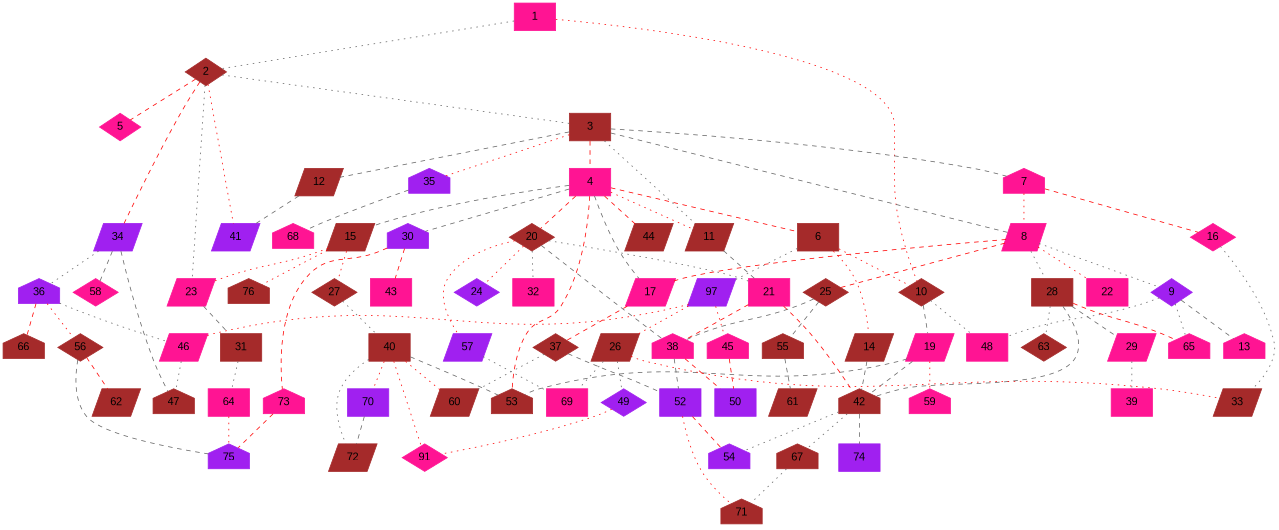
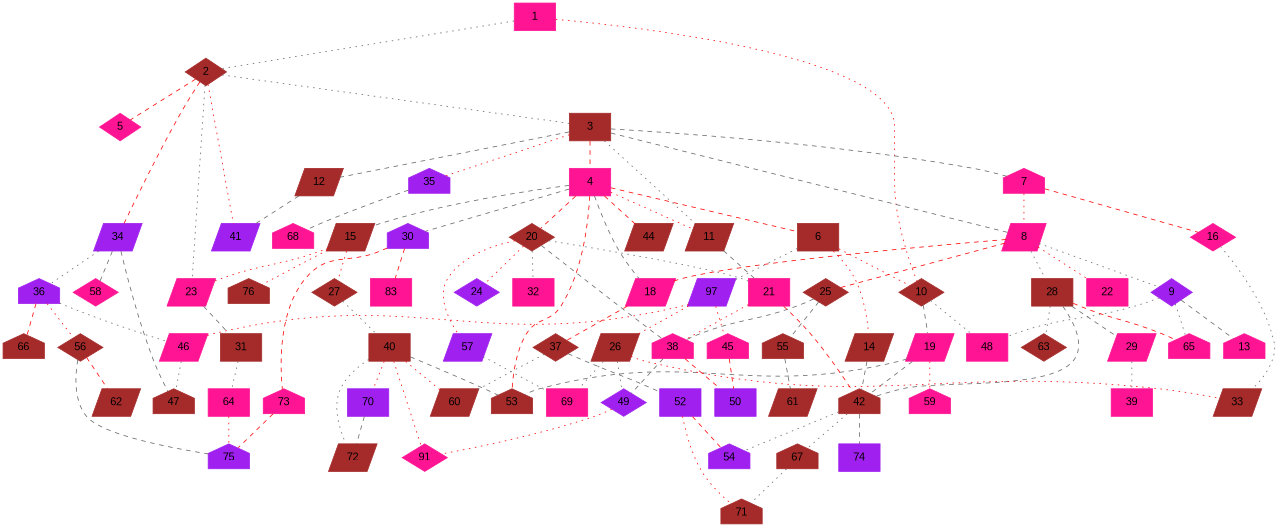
(391, 292) -> (391, 292)
(650, 292) -> (650, 292)
(715, 323) -> (715, 323)
(677, 377) -> (646, 378)
